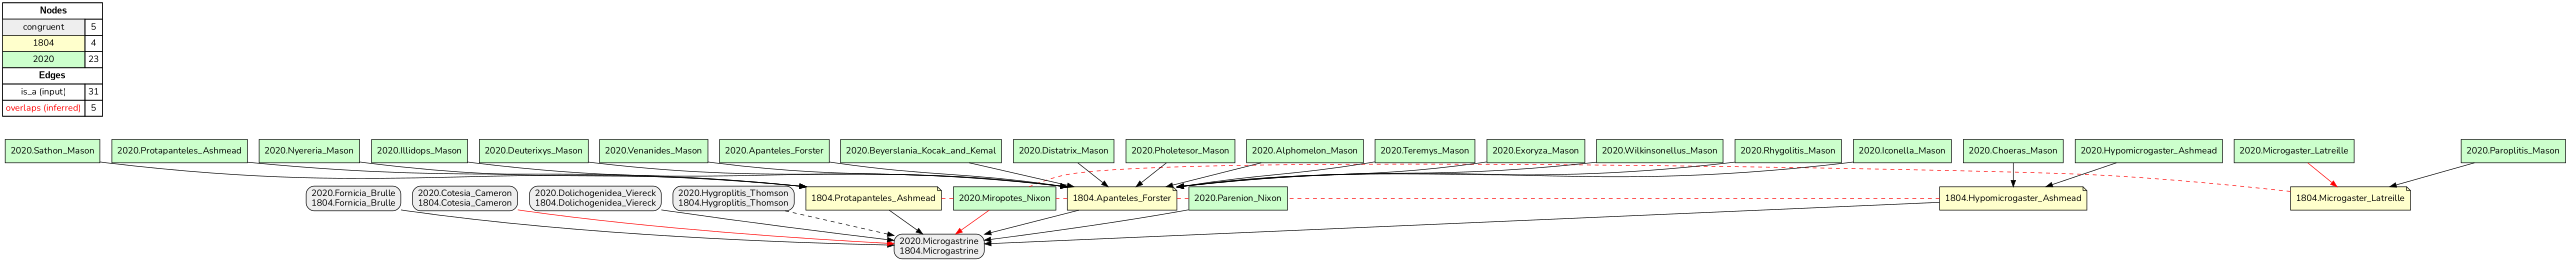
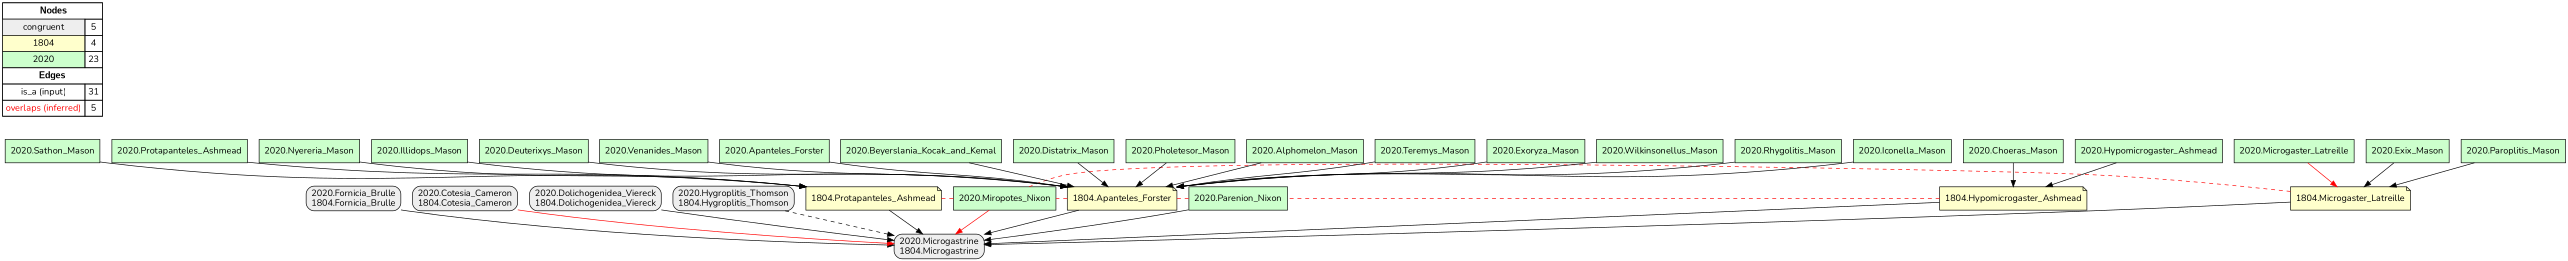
none -> (2408, 151)
none -> (1641, 226)
